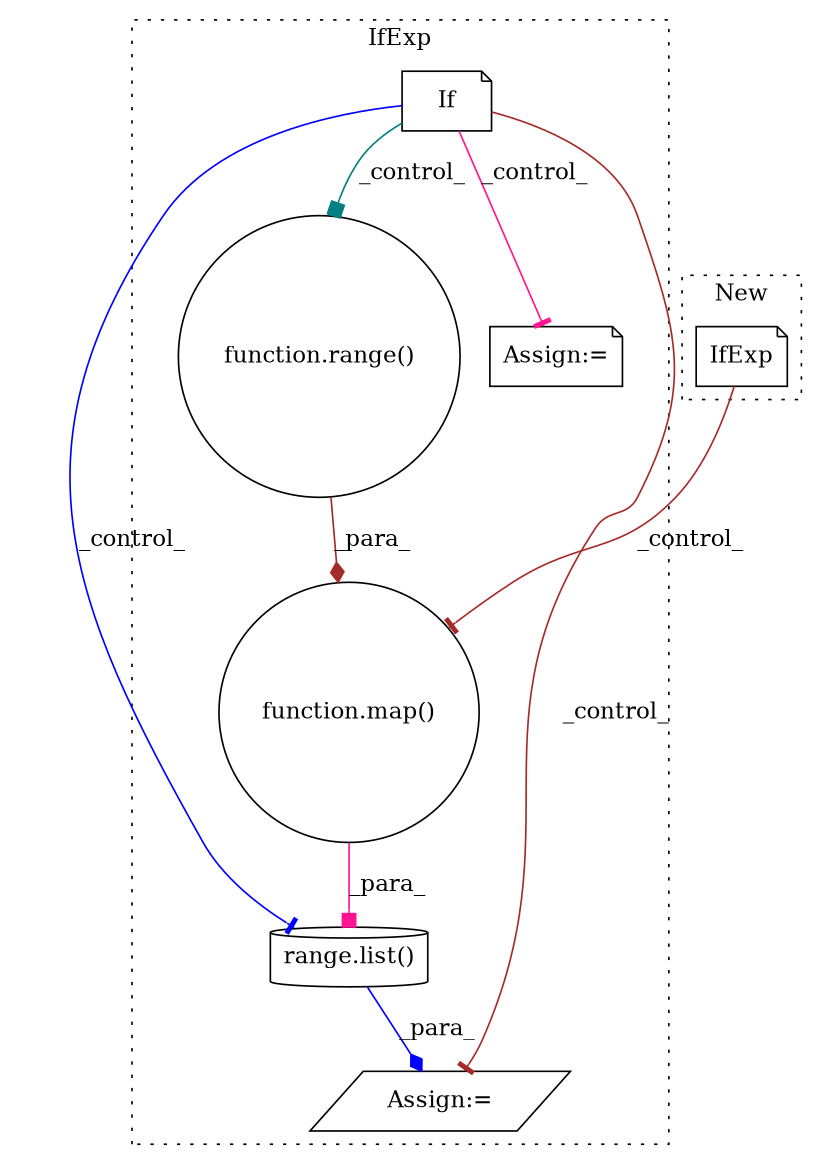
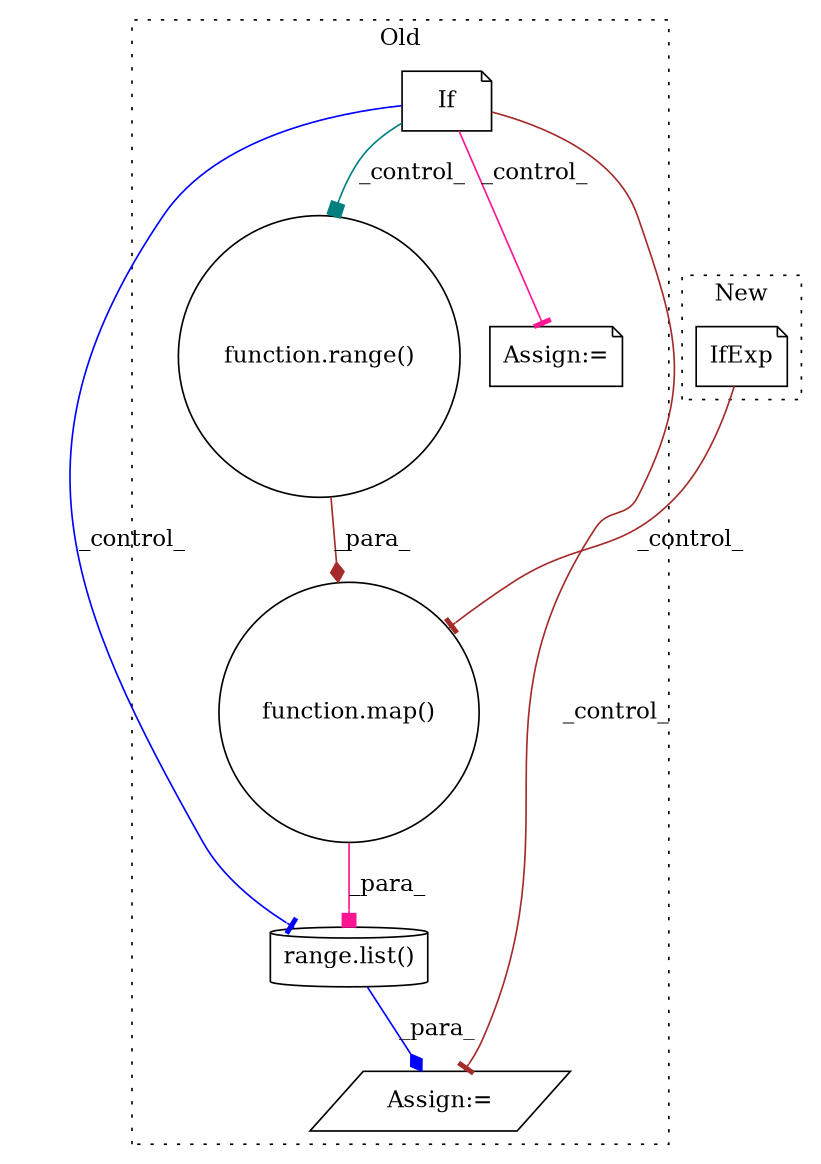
(400, 39) -> (400, 39)
